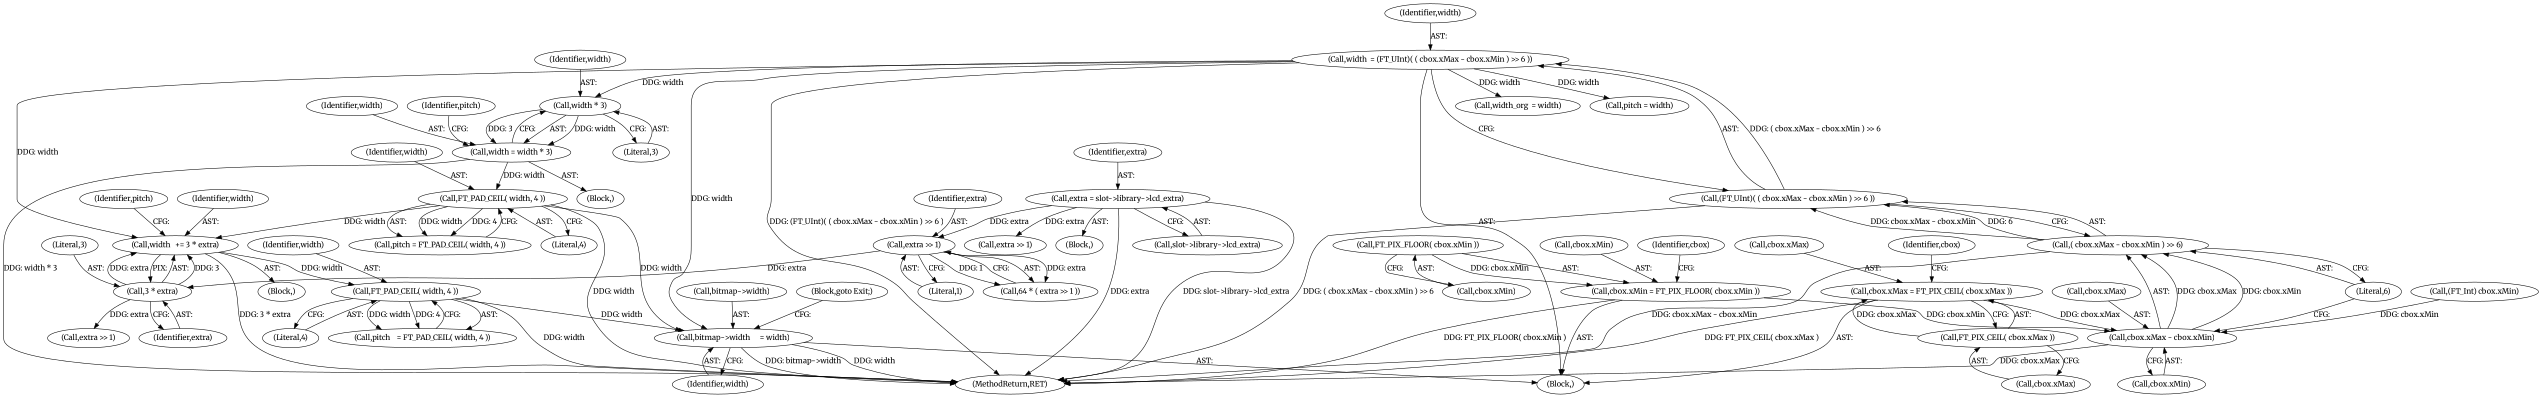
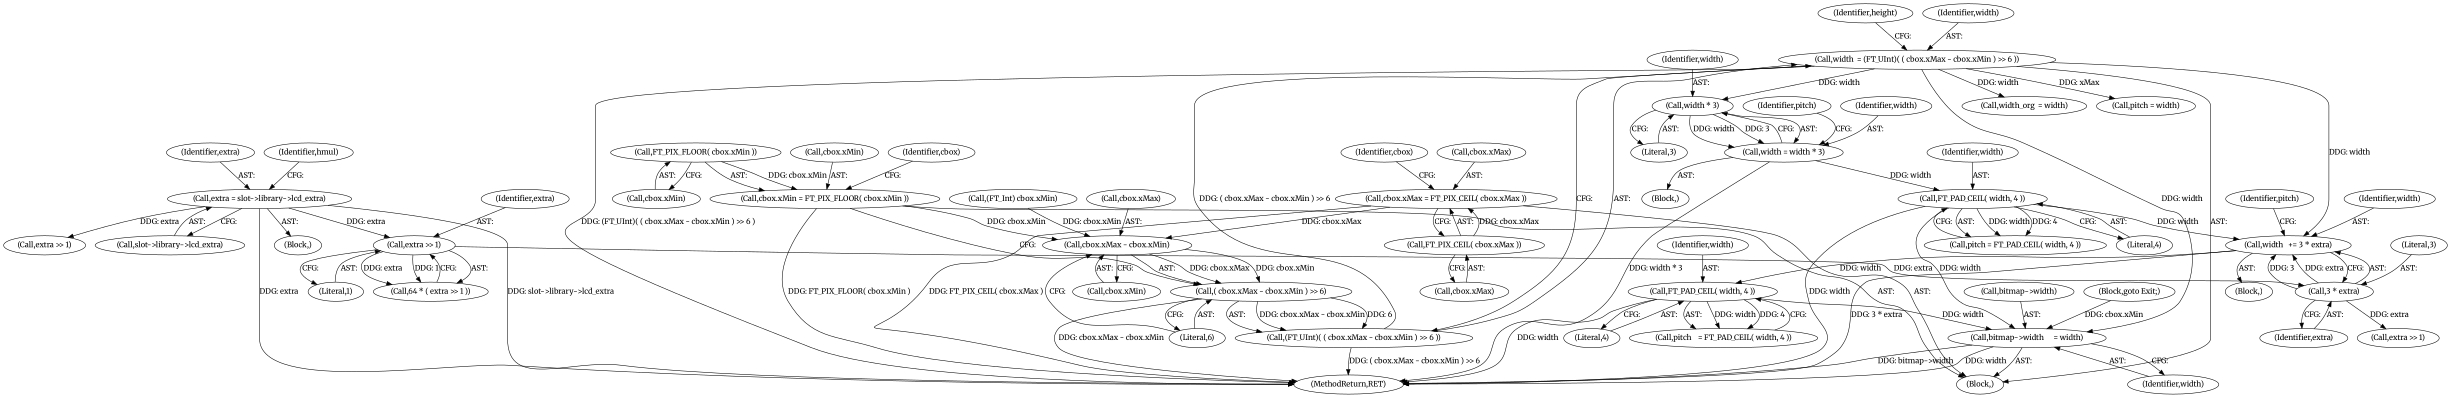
none -> (1865, 13)
(1579, 83) -> (2079, 83)
none -> (309, 153)
(1988, 214) -> (1003, 252)
(161, 269) -> (2357, 269)
(804, 315) -> (2114, 315)
(1591, 374) -> none
